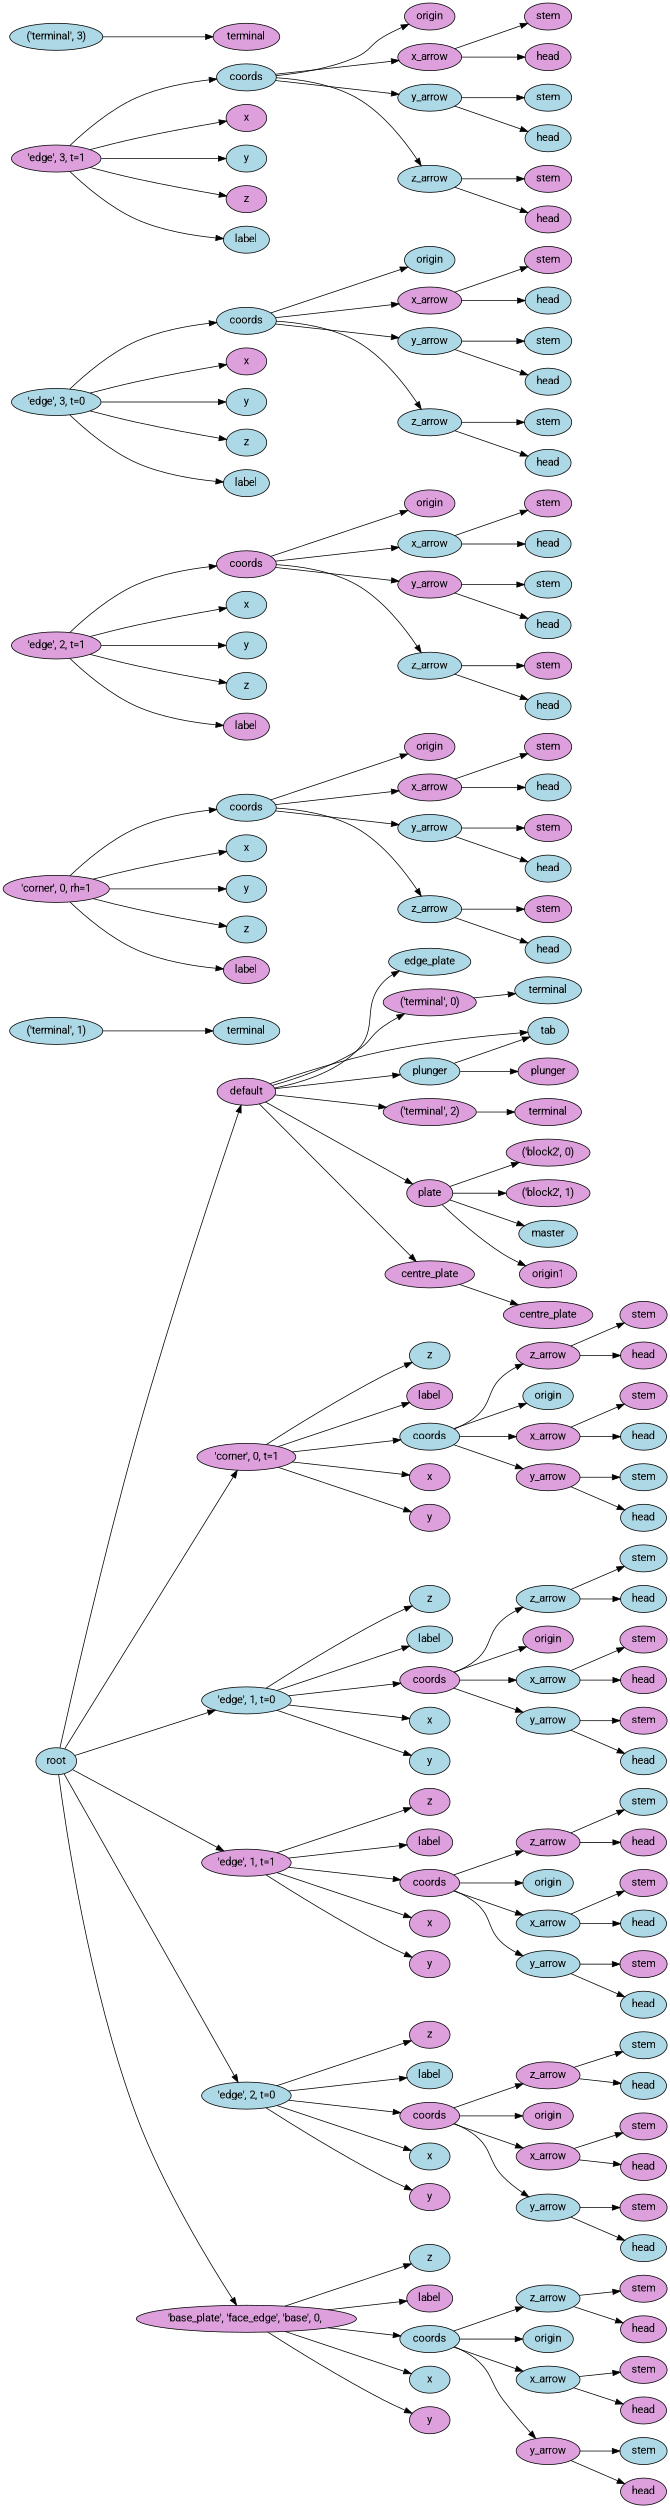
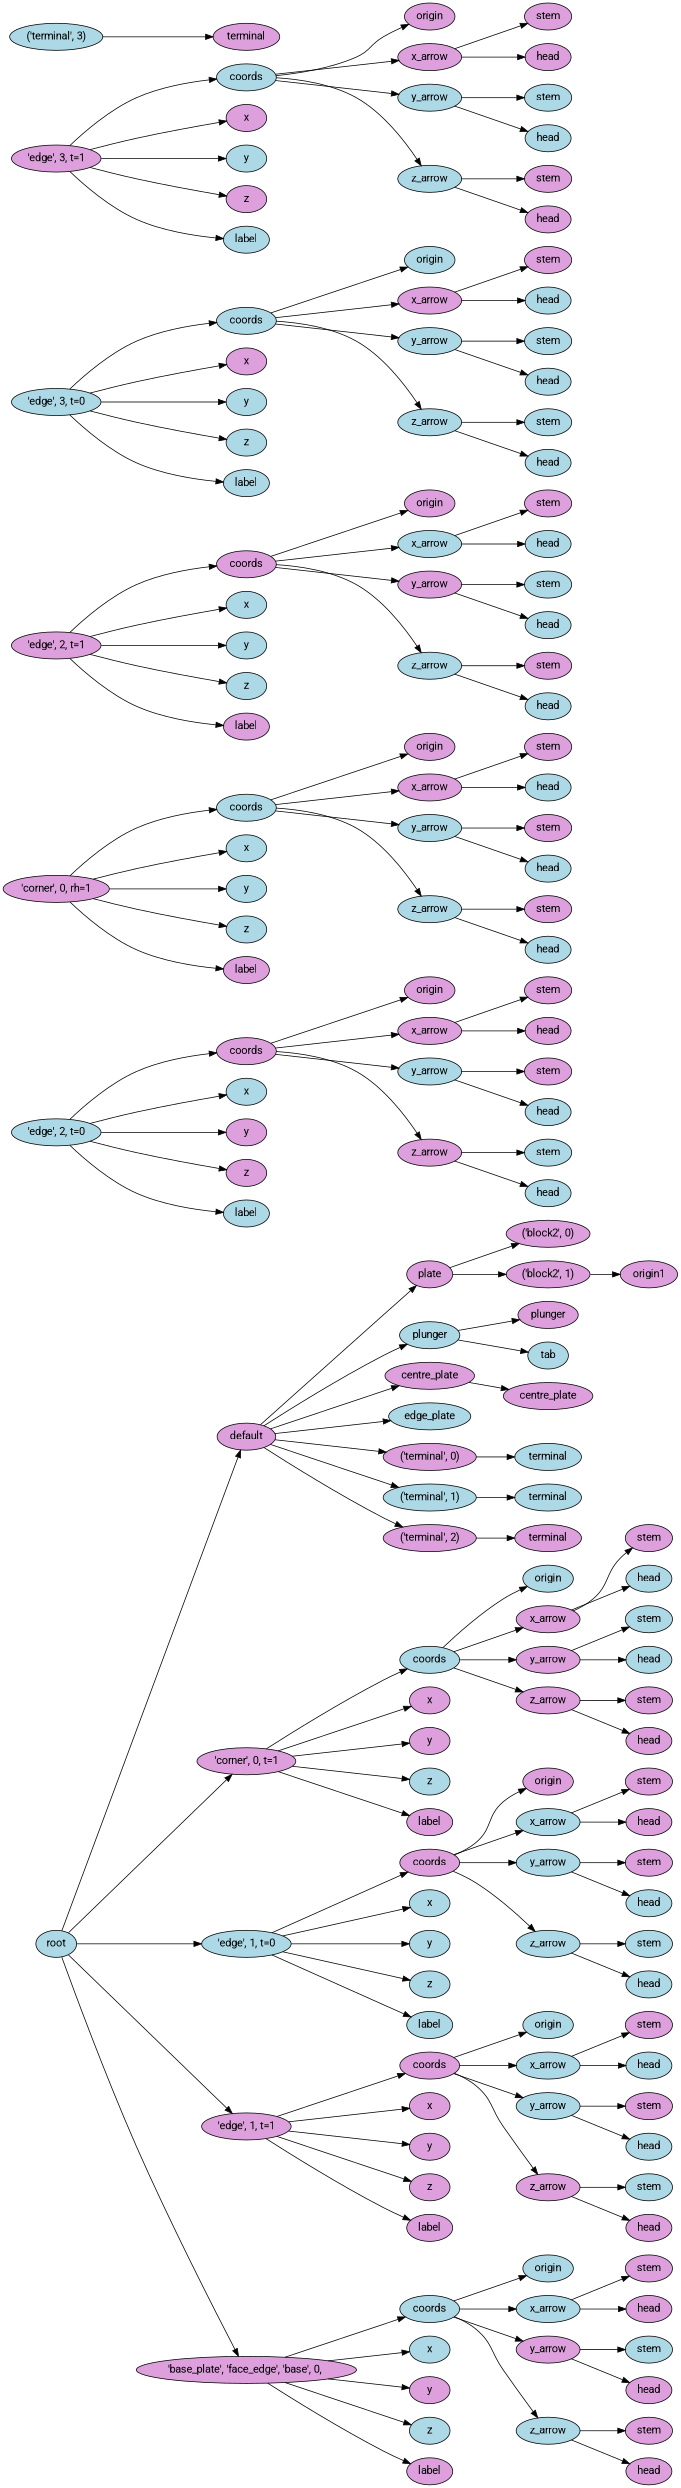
(393, 1049) -> (331, 1465)
(548, 1234) -> none
(478, 1236) -> (601, 1274)
(149, 1925) -> none
